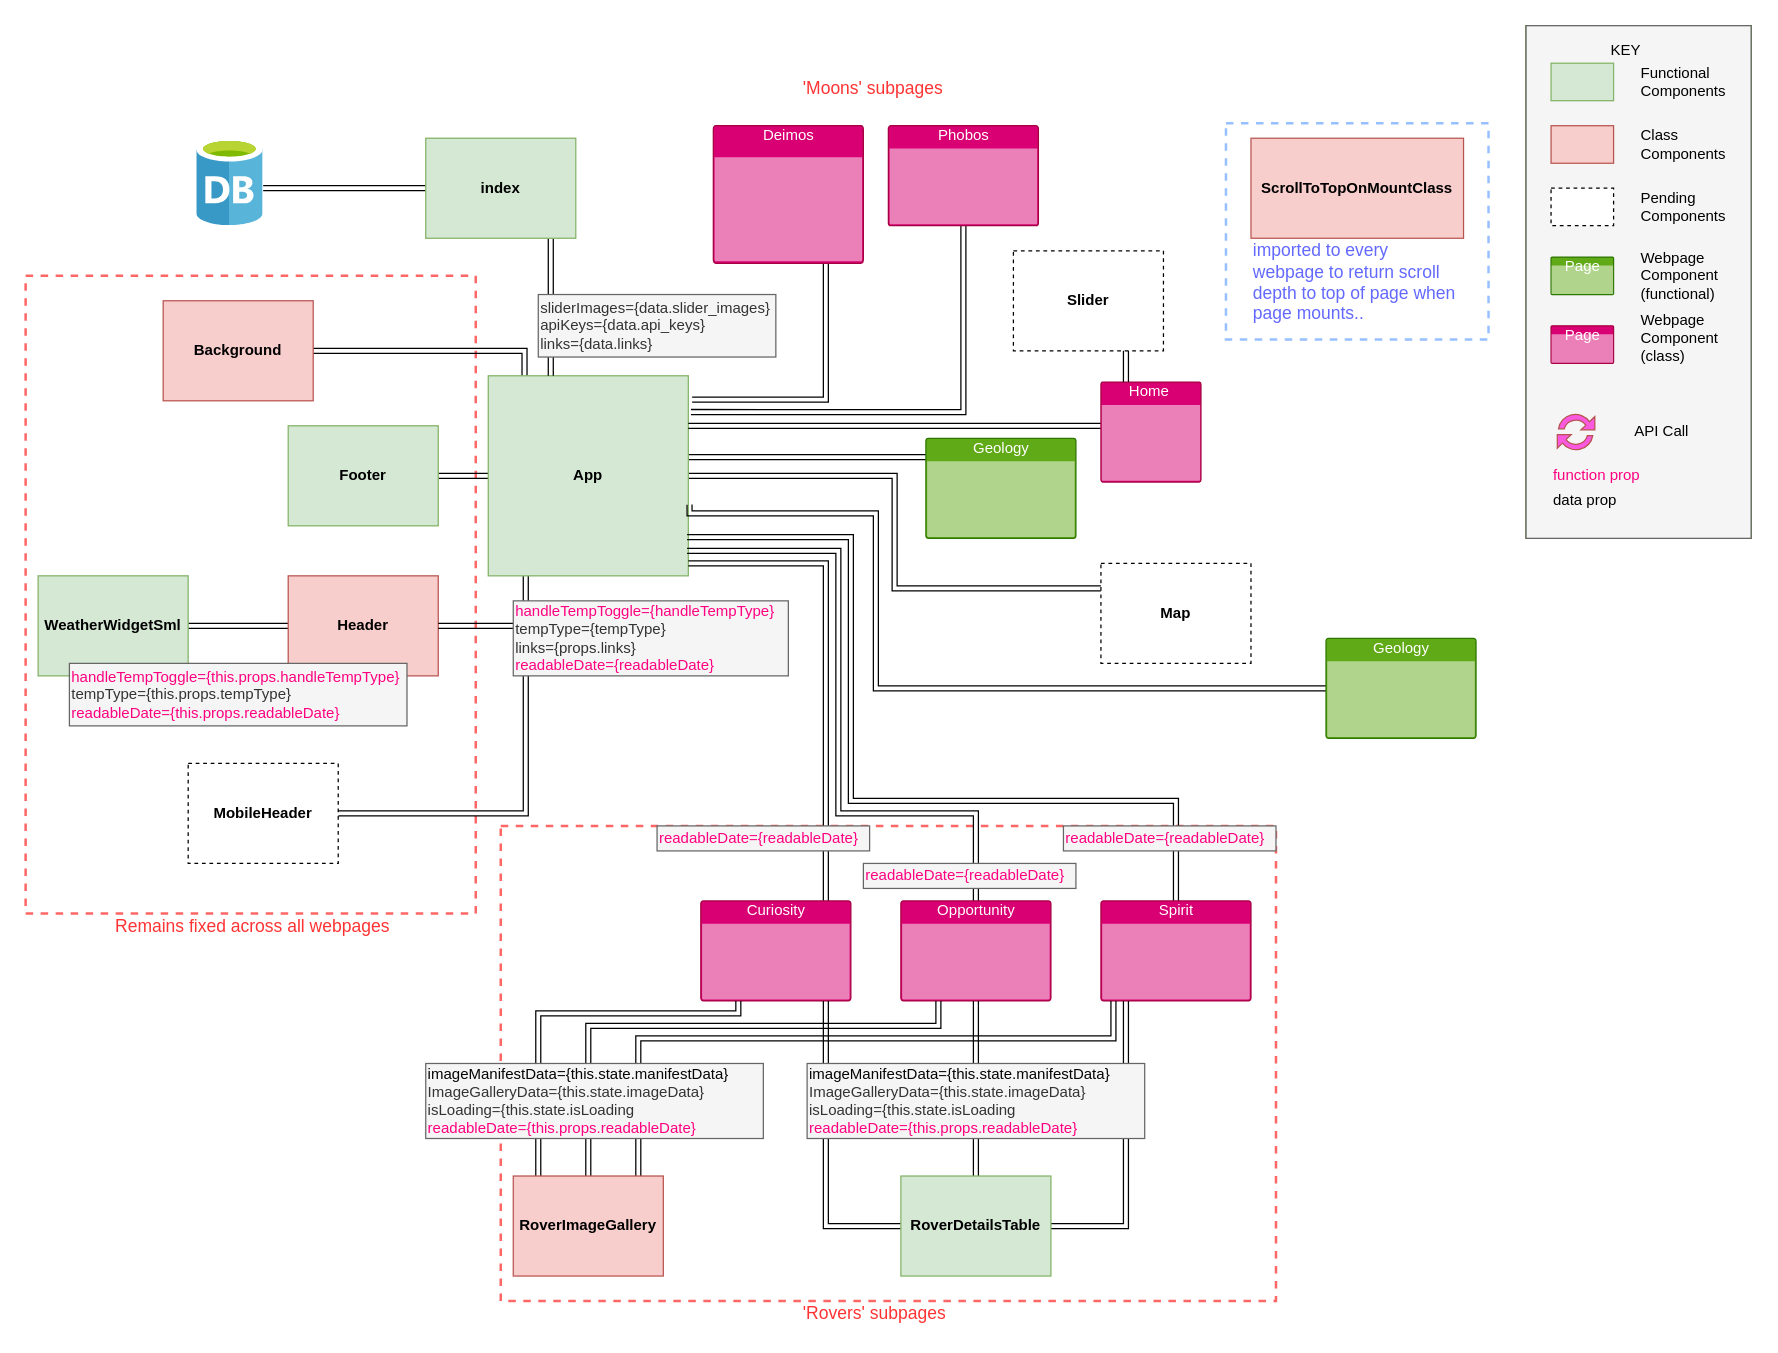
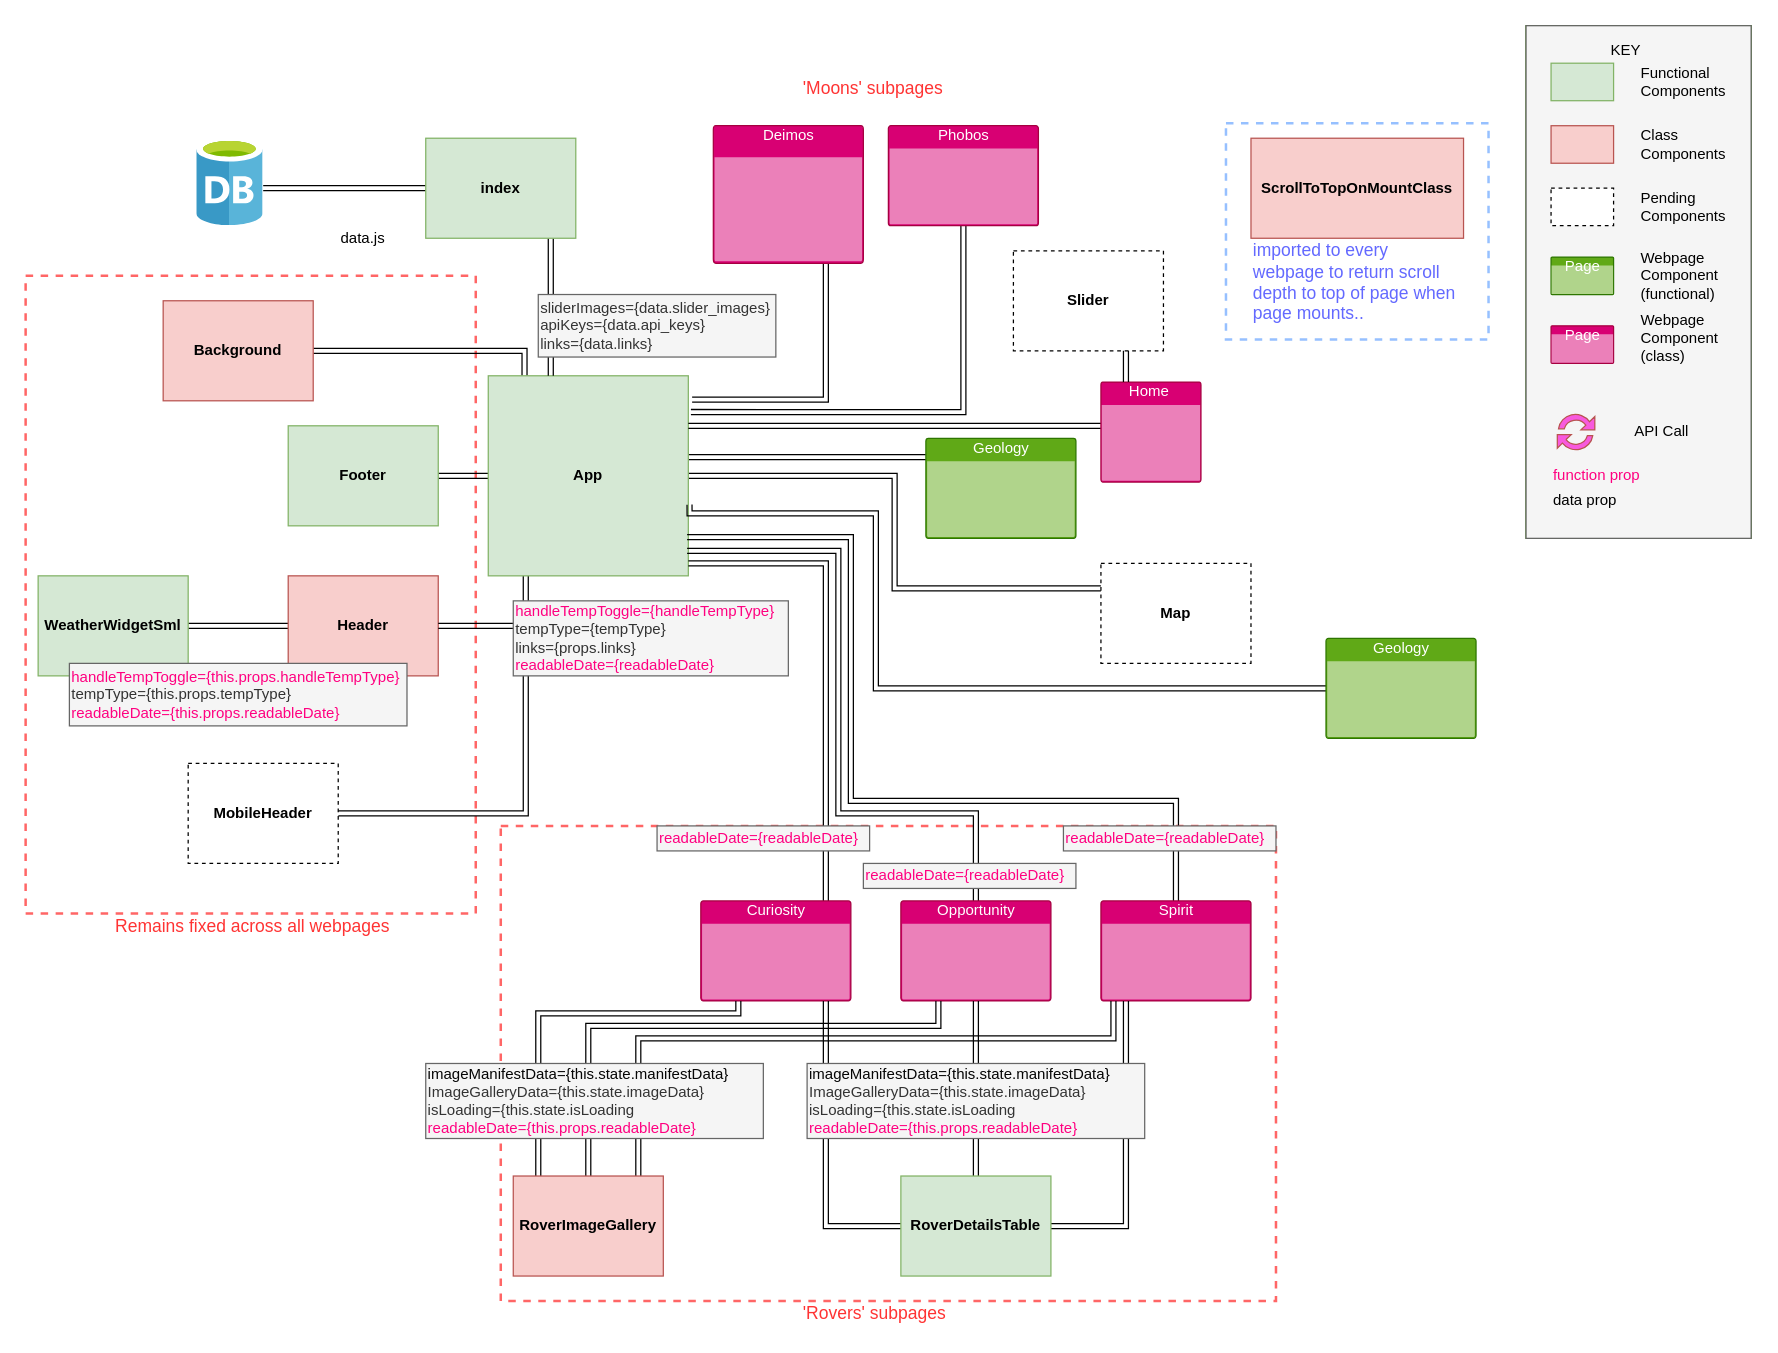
none -> (363, 238)
